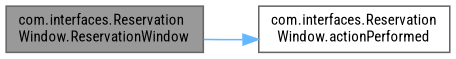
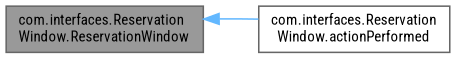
(223, 40) -> (239, 19)
